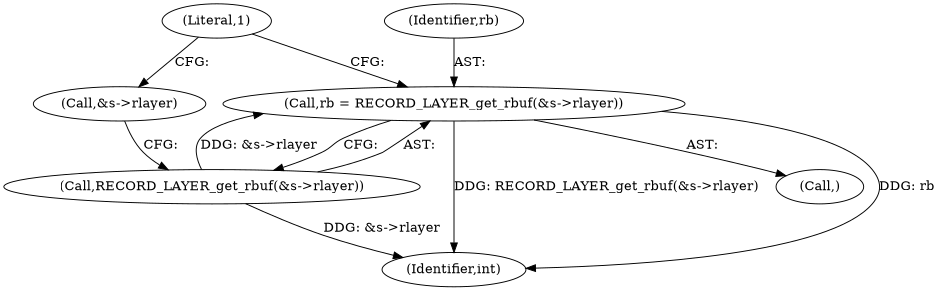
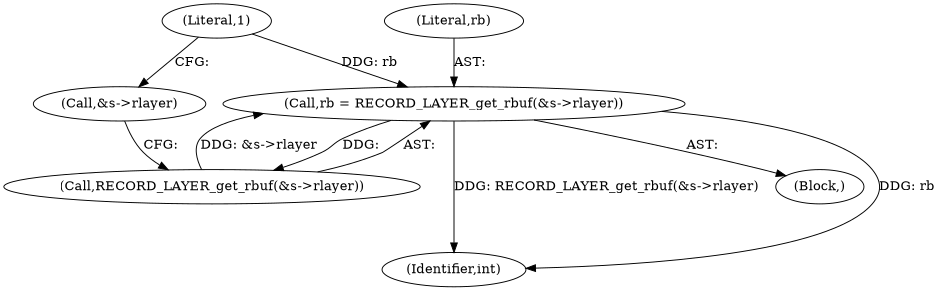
(454, 21) -> (454, 21)
(370, 62) -> (370, 62)
(363, 145) -> (363, 145)
(820, 187) -> (820, 187)
(318, 233) -> none
